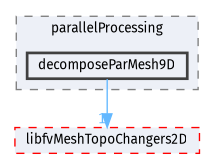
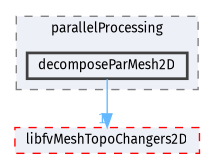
(107, 66) -> (107, 66)
